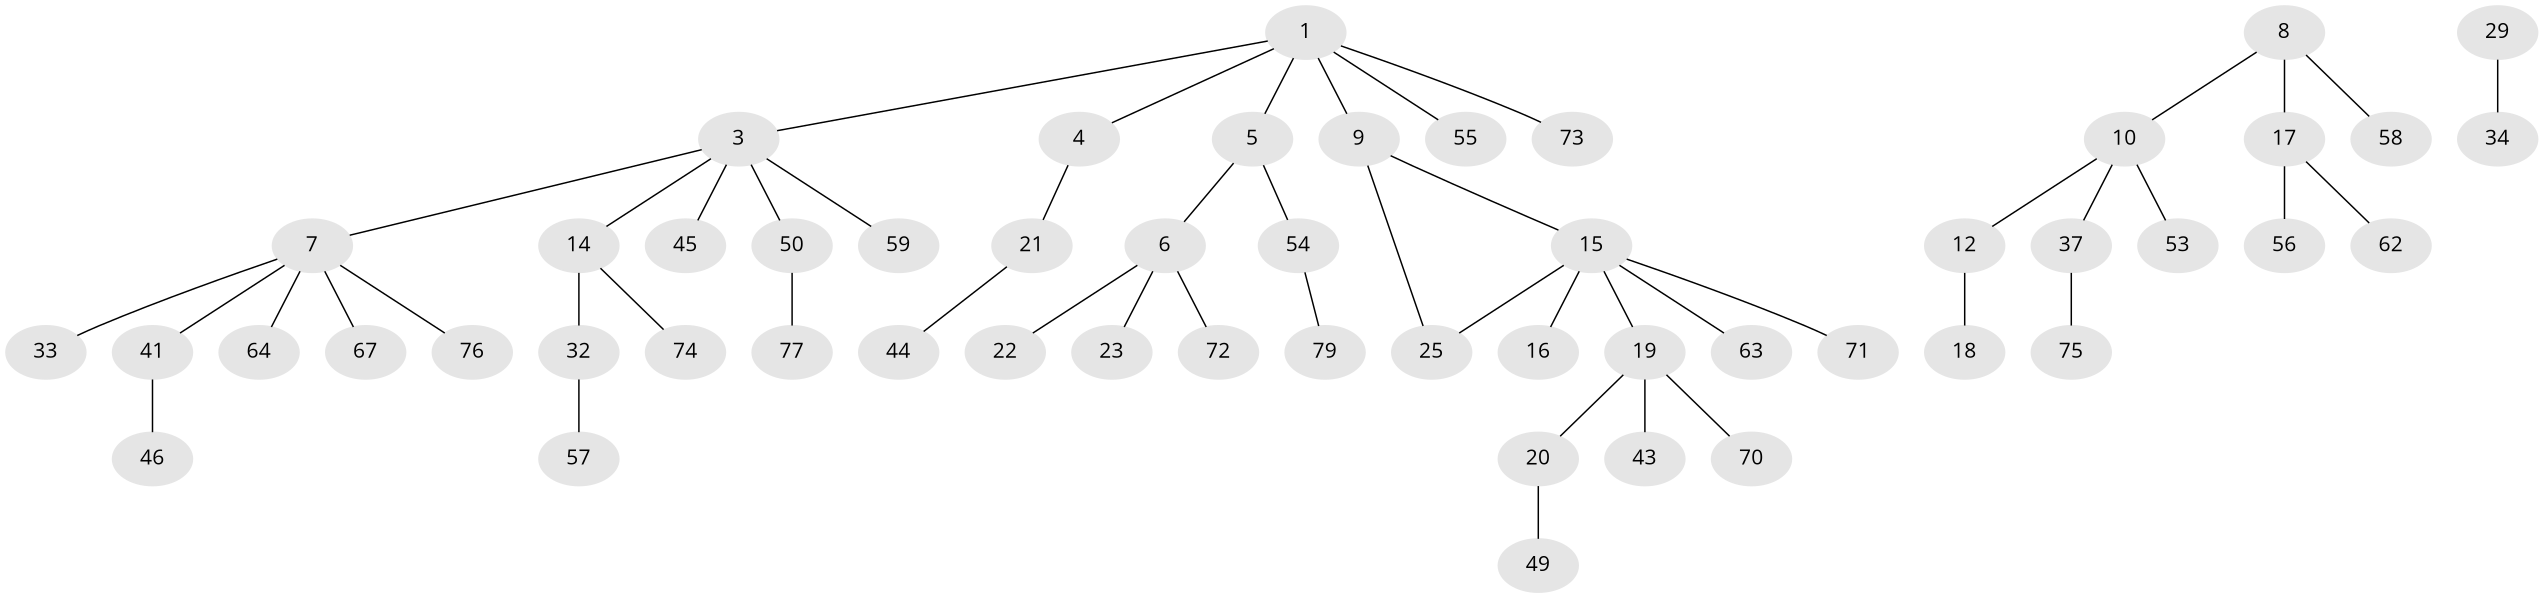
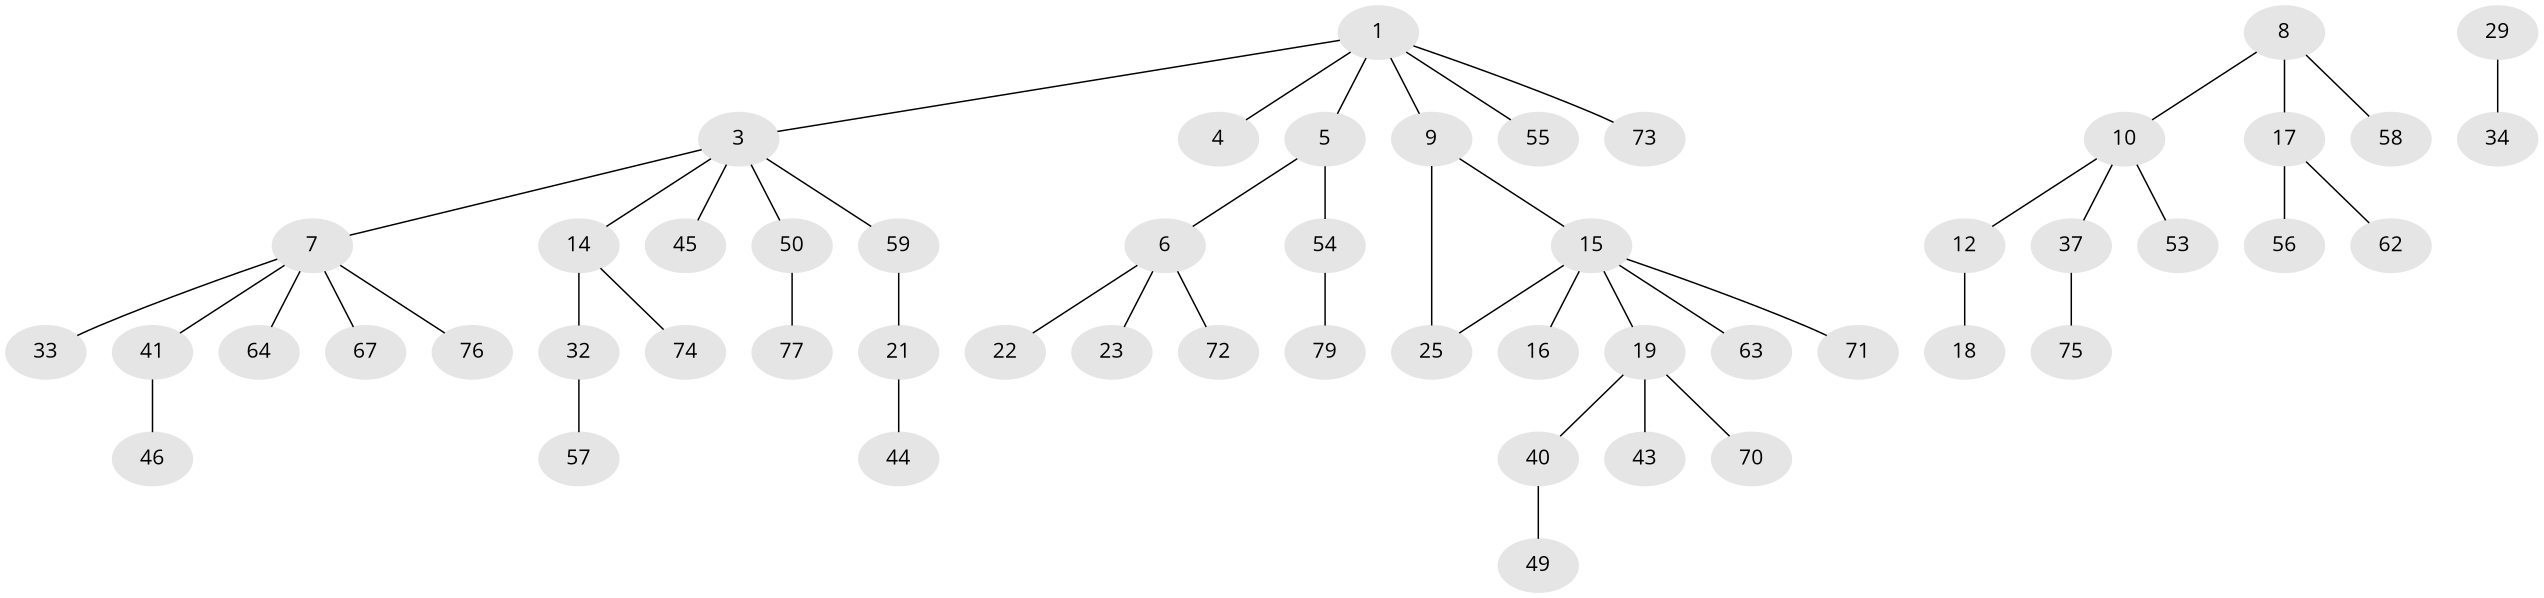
(1056, 193) -> (899, 299)
(1538, 459) -> (1538, 459)
